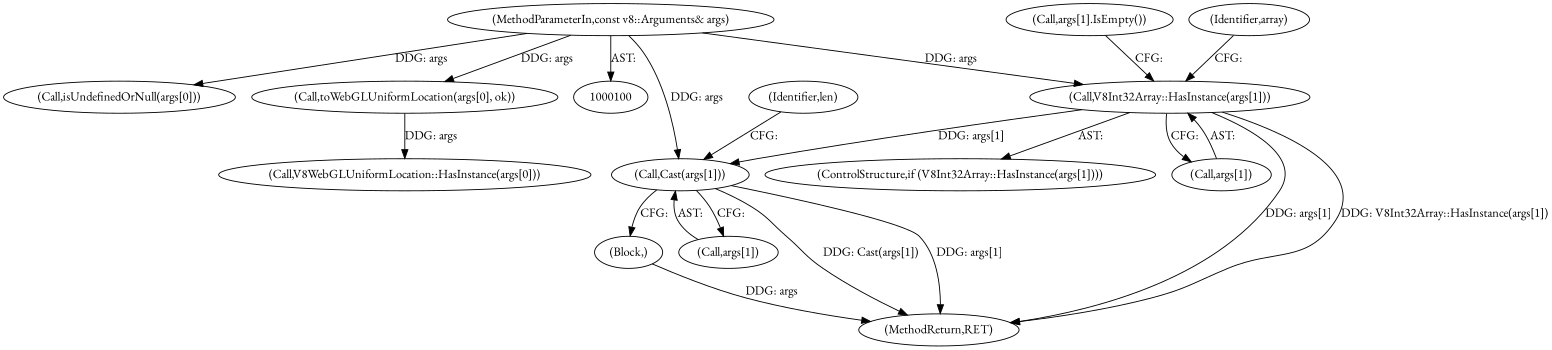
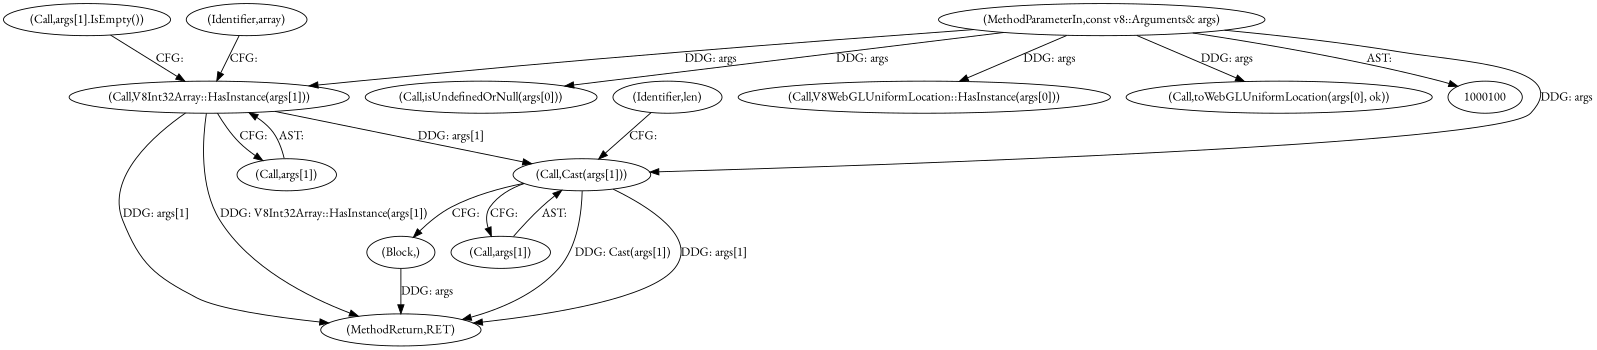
(405, 132) -> (1017, 57)
(960, 175) -> none
